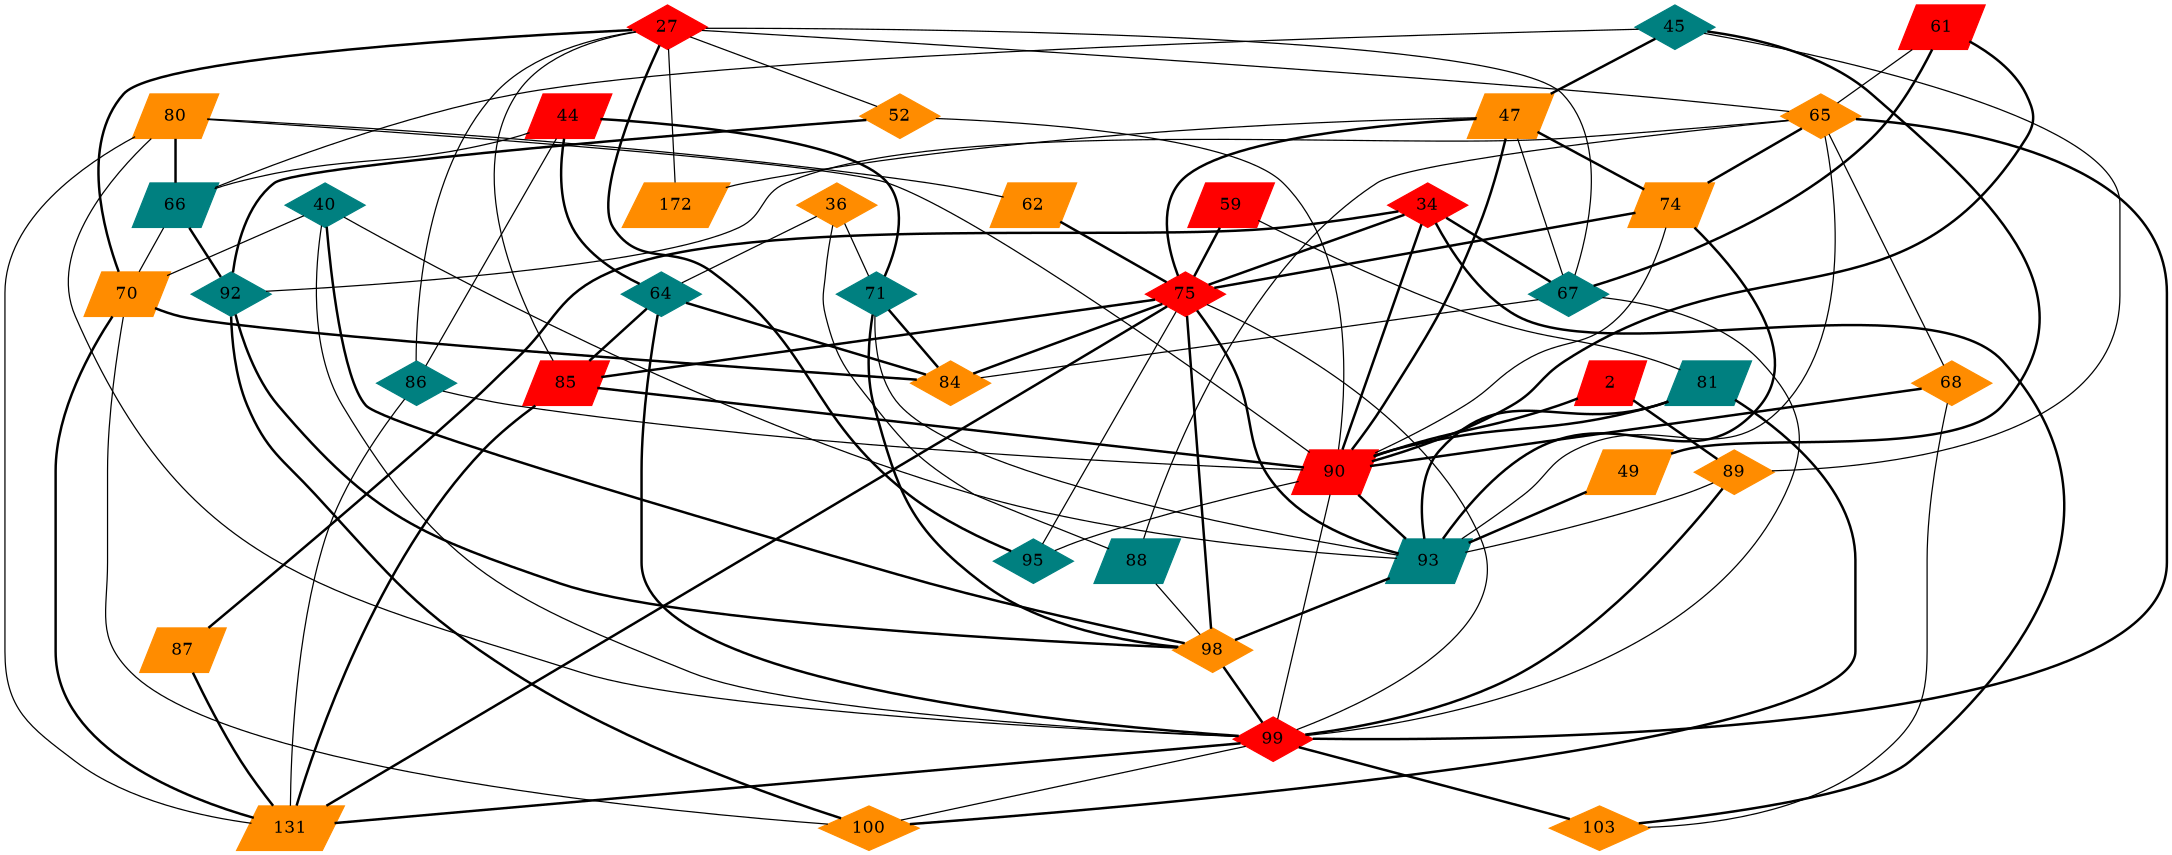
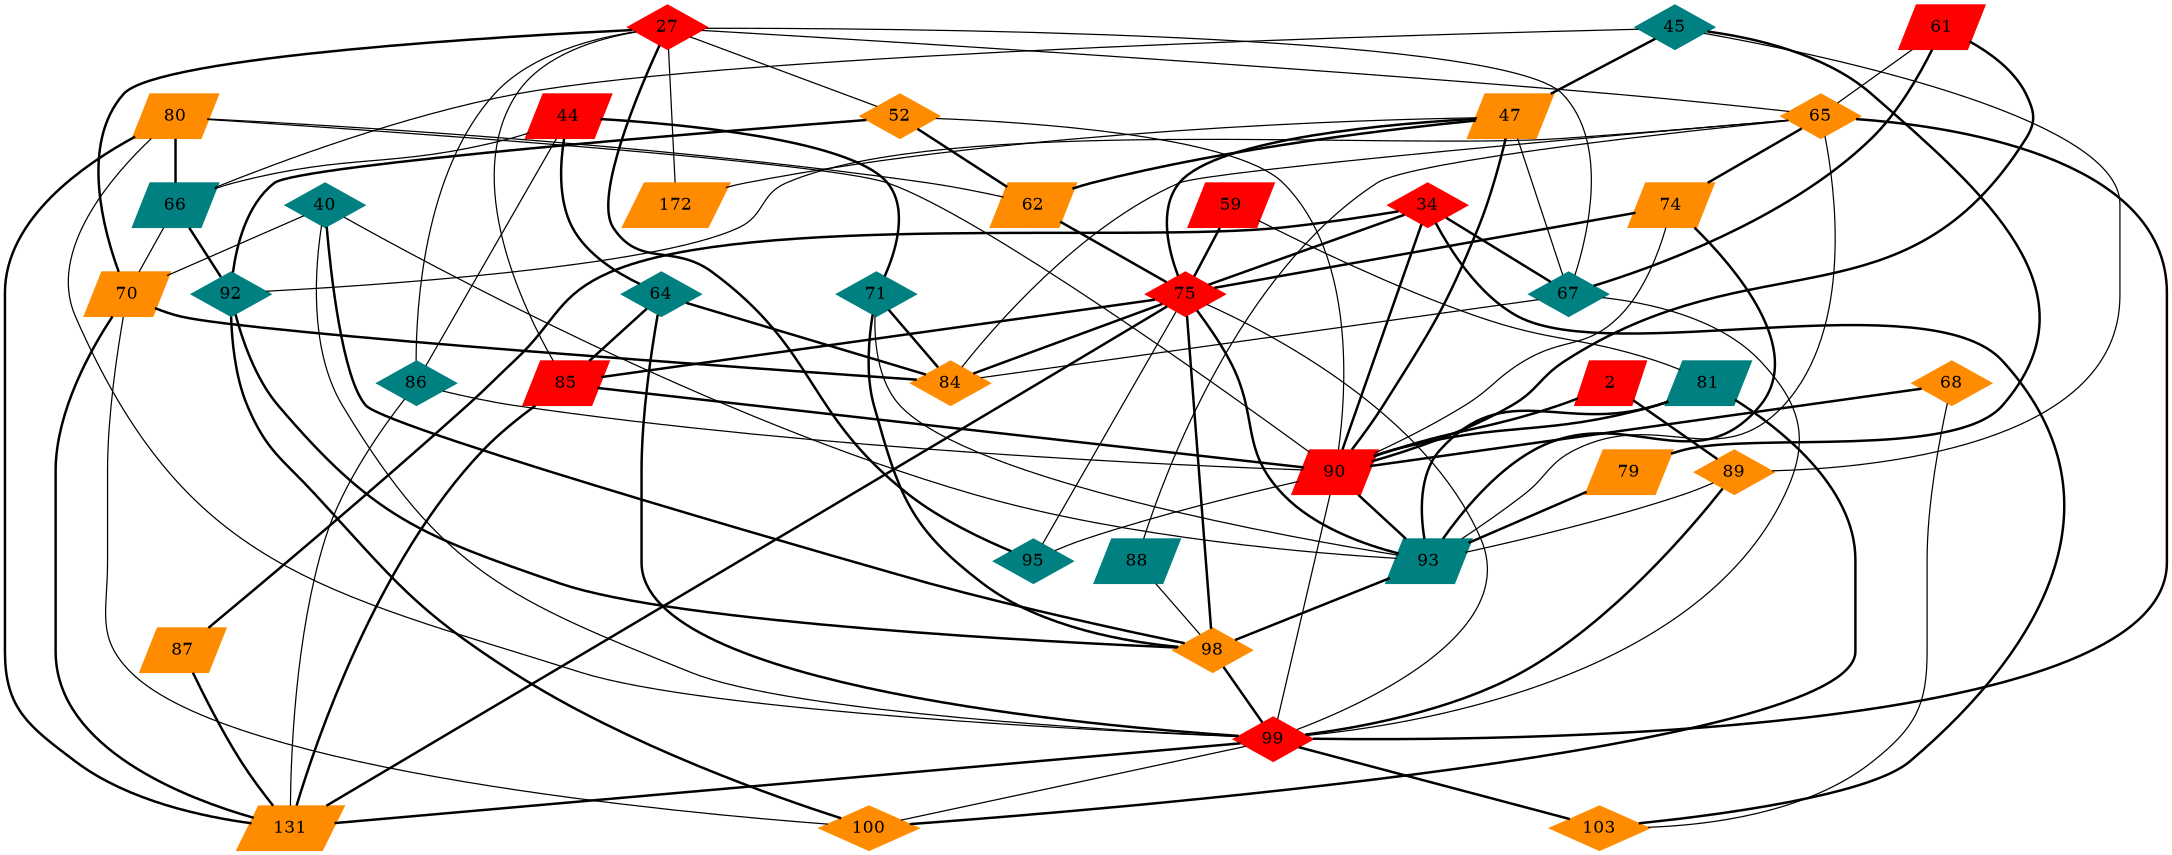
none -> (962, 158)
(1599, 165) -> (1192, 161)
(837, 205) -> none
(1883, 244) -> (1340, 162)
(1629, 472) -> (1629, 472)
(5, 529) -> (5, 529)
